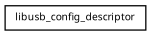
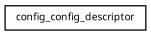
(75, 18) -> (75, 18)
